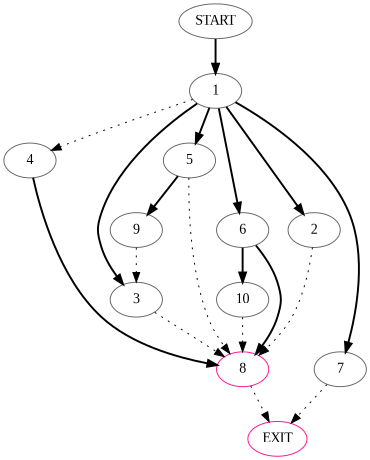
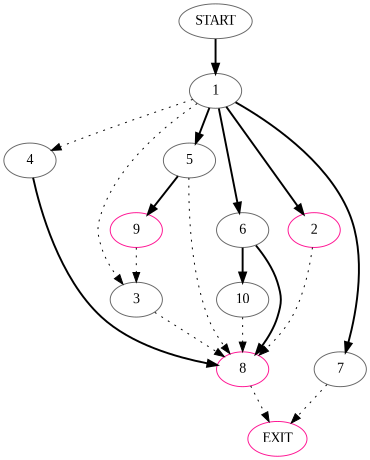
(119, 178) -> (119, 178)
(136, 230) -> (136, 230)
(314, 230) -> (314, 230)
